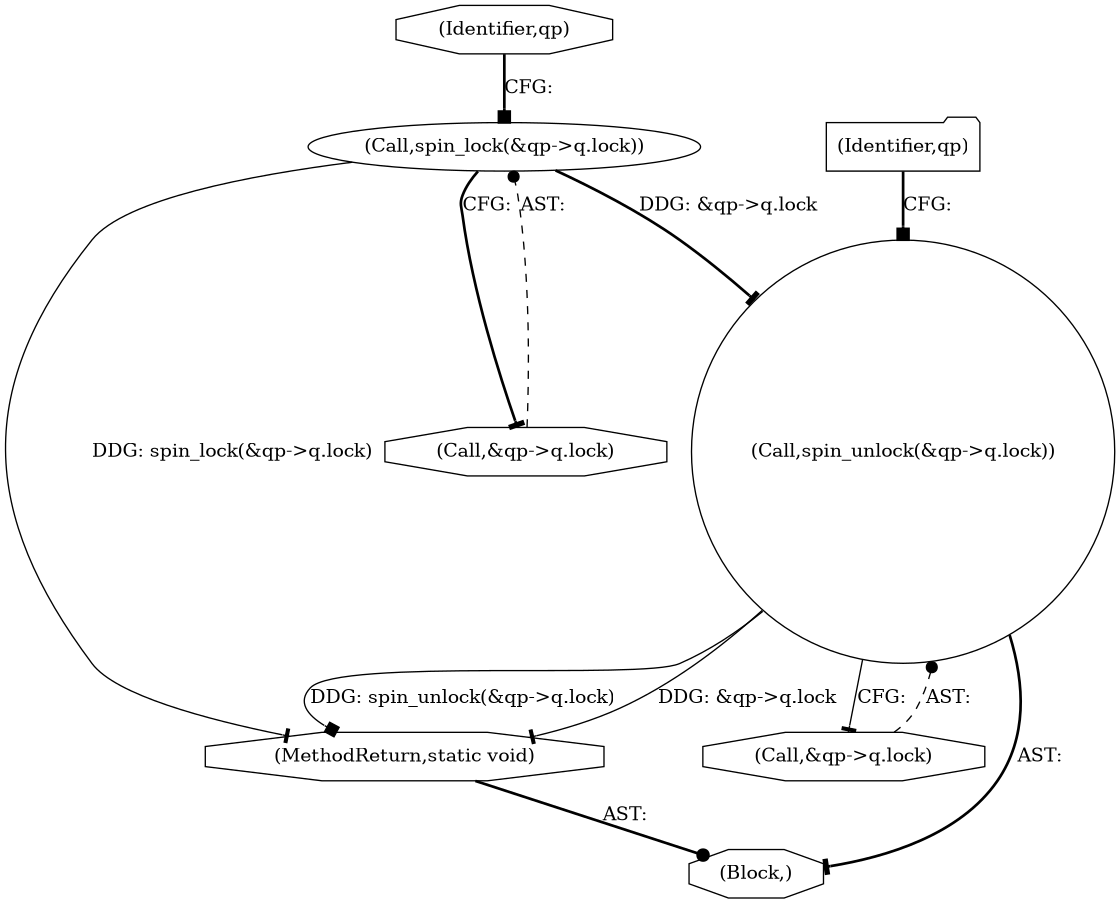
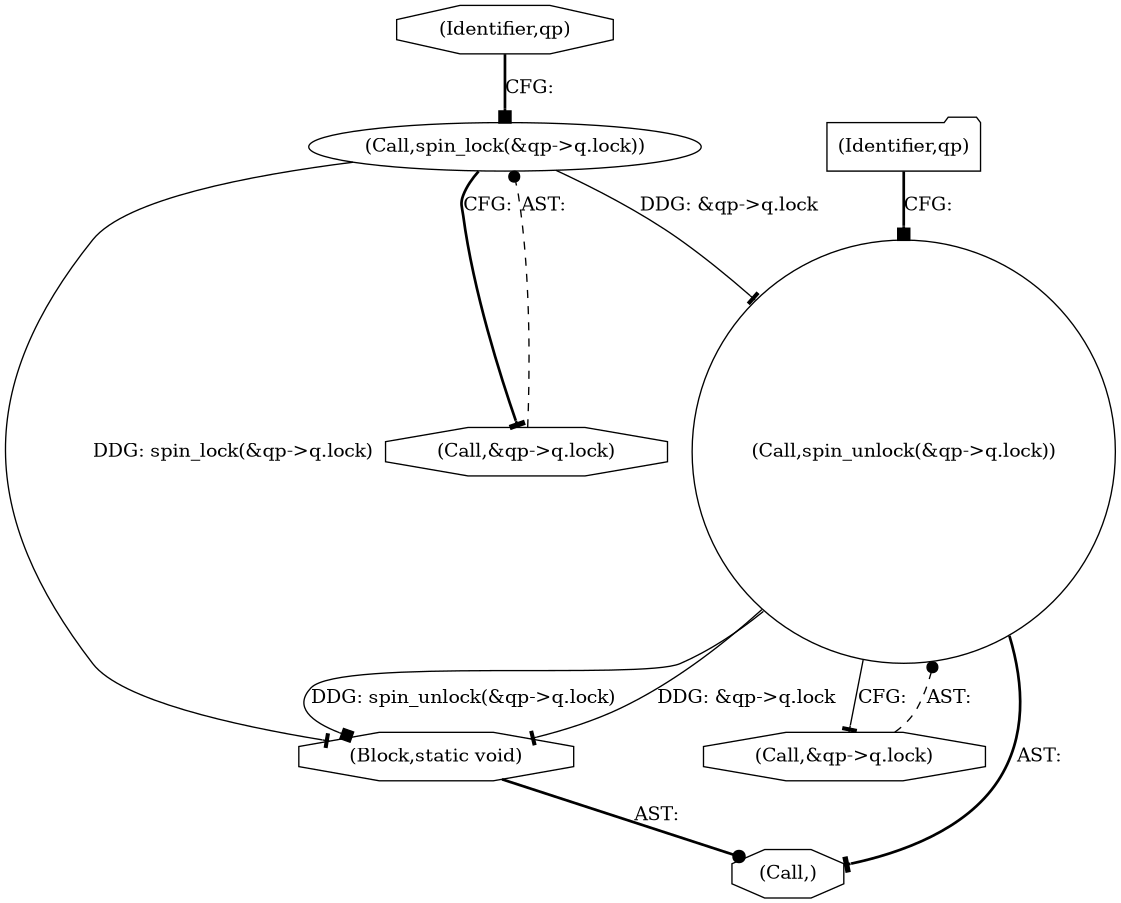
(658, 225) -> (658, 225)
(405, 757) -> (436, 757)
(756, 874) -> (788, 874)
